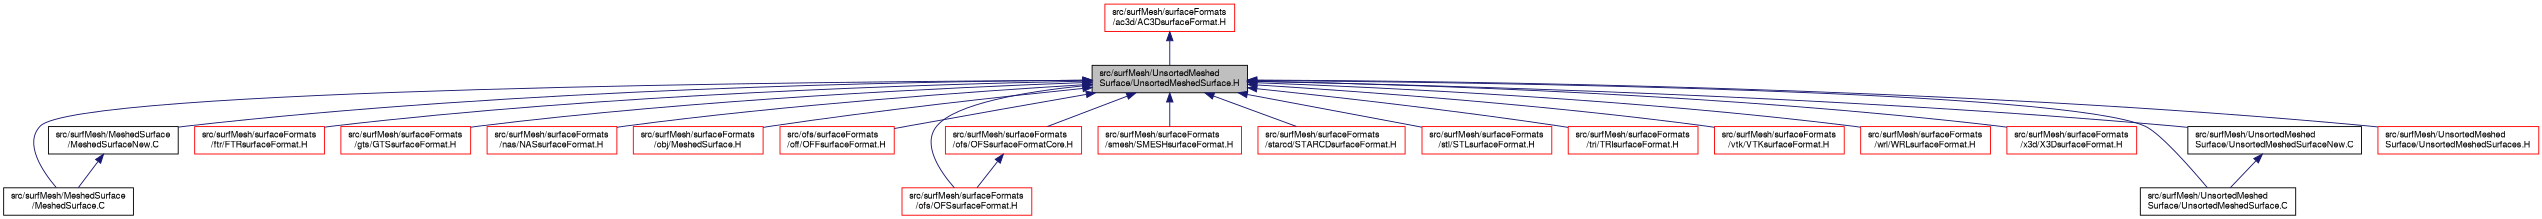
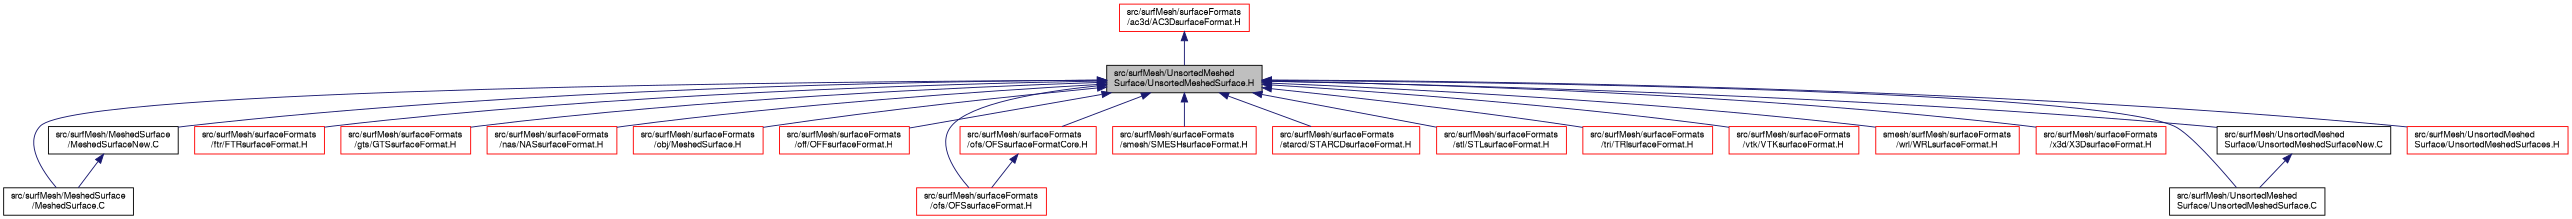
(837, 140) -> (844, 140)
(1926, 140) -> (1947, 140)
